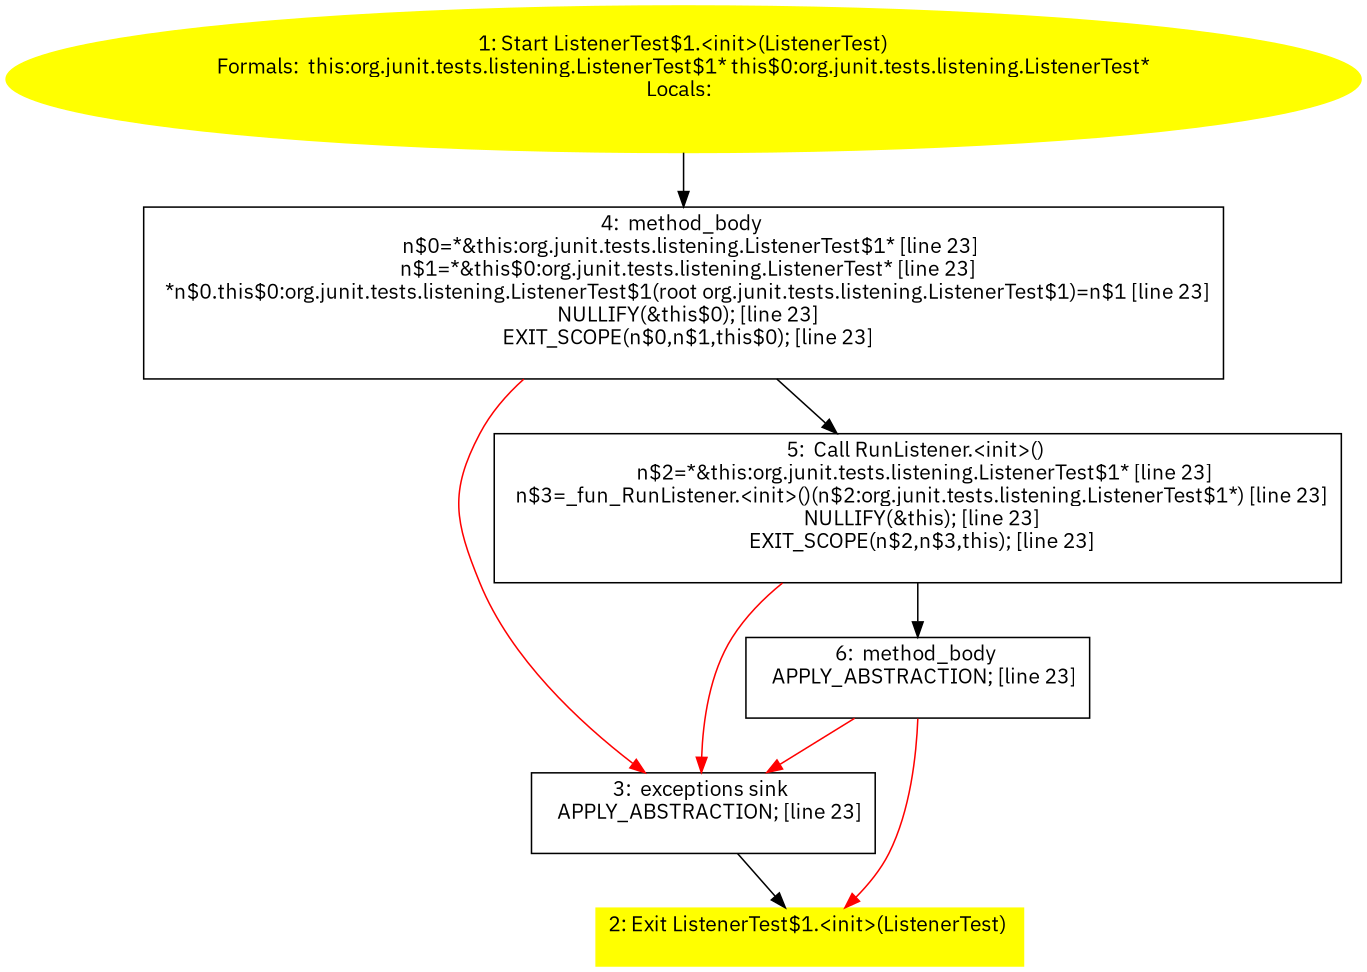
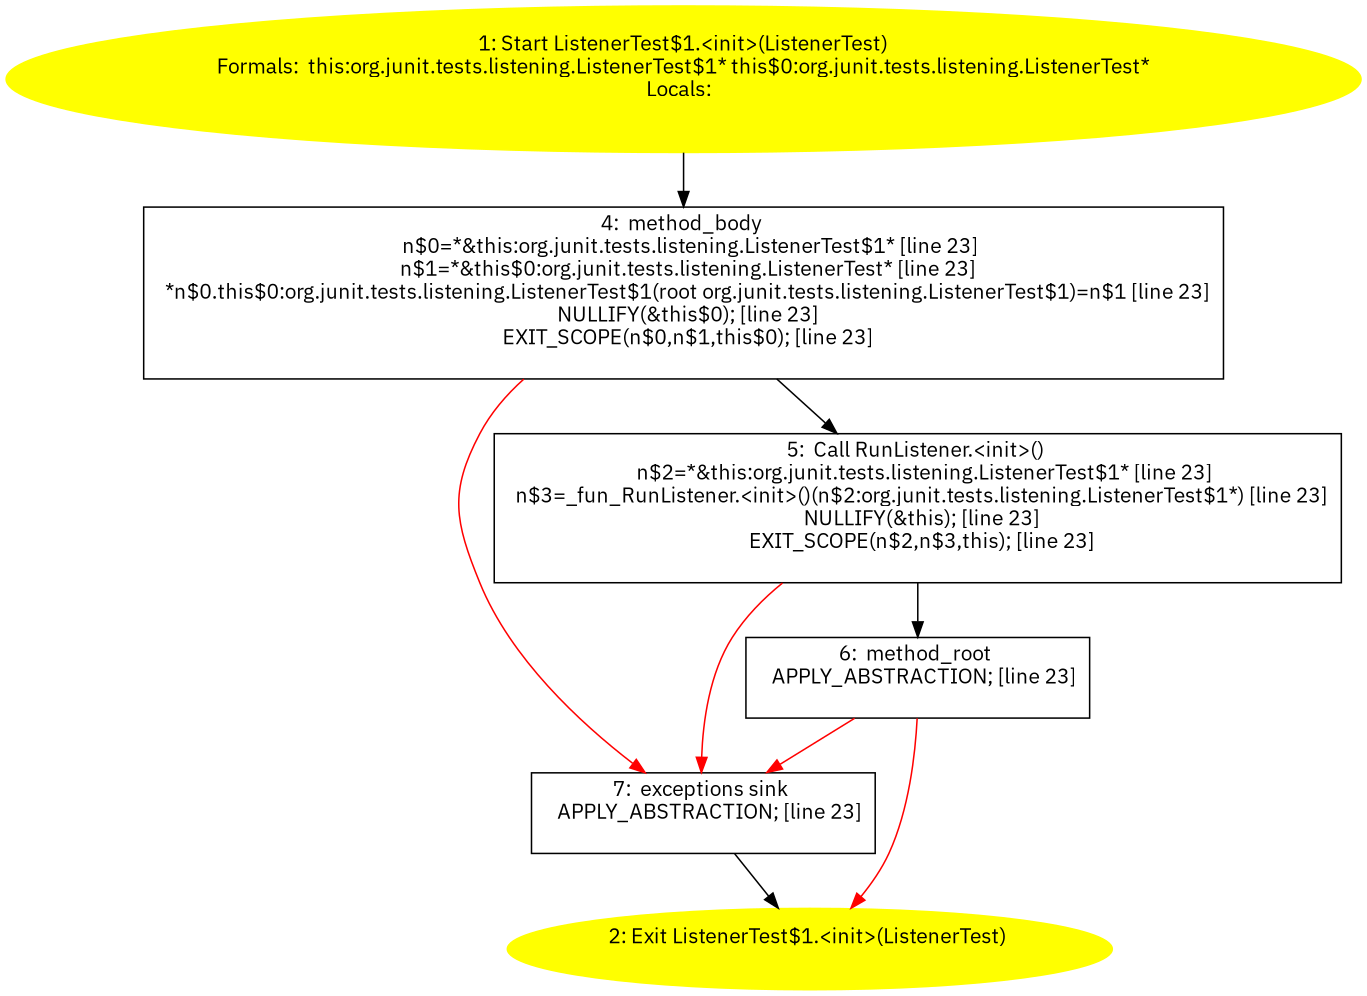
(918, 678) -> (918, 678)
(703, 813) -> (703, 813)
(810, 937) -> (810, 949)
